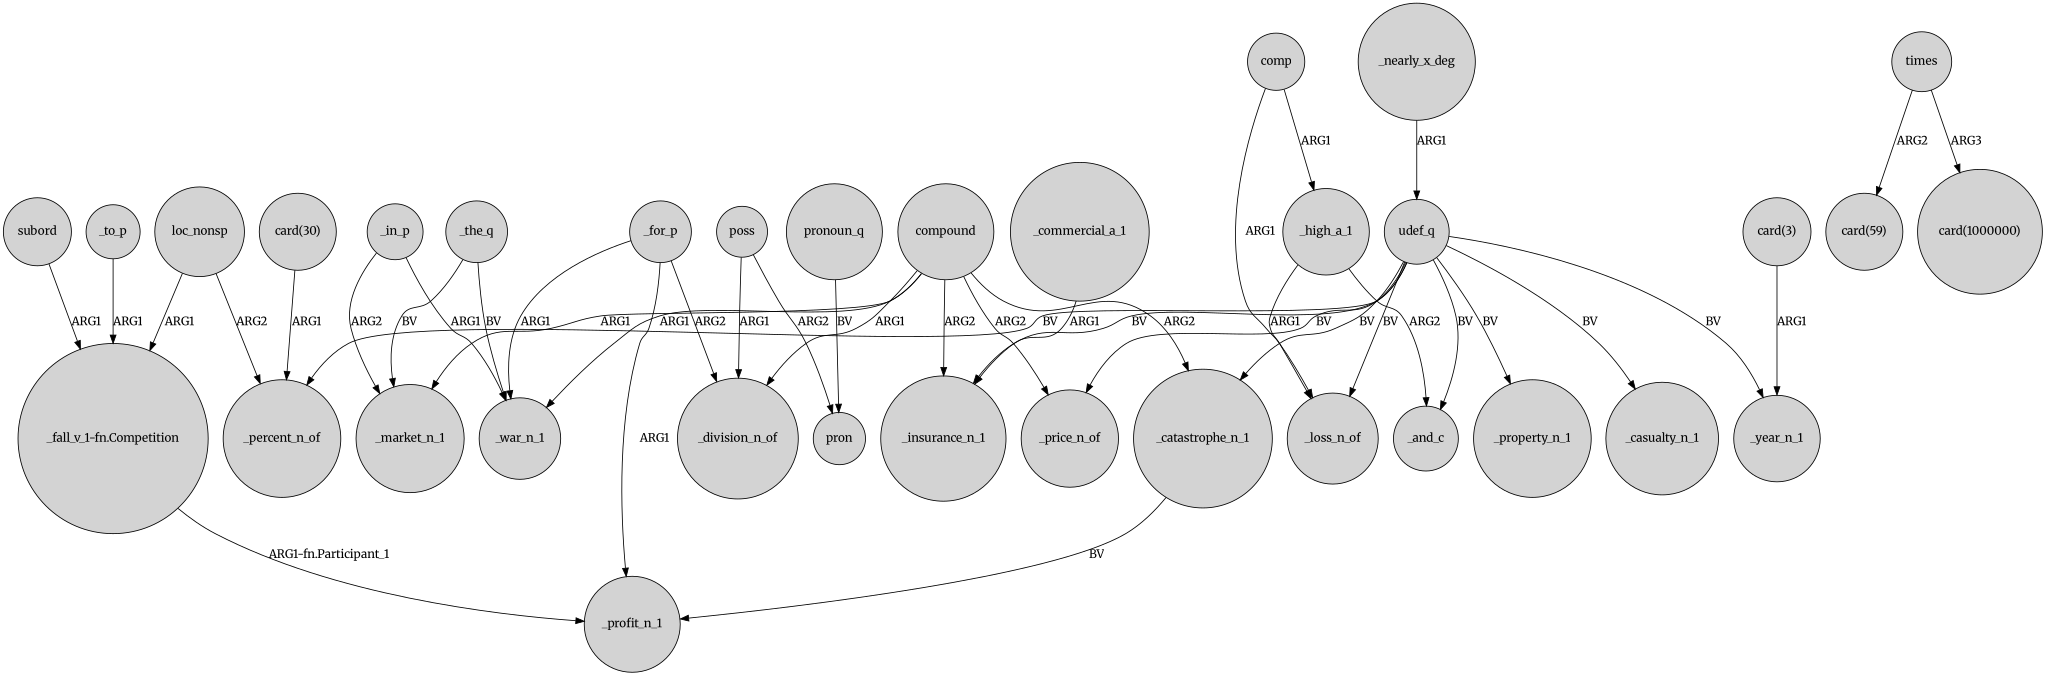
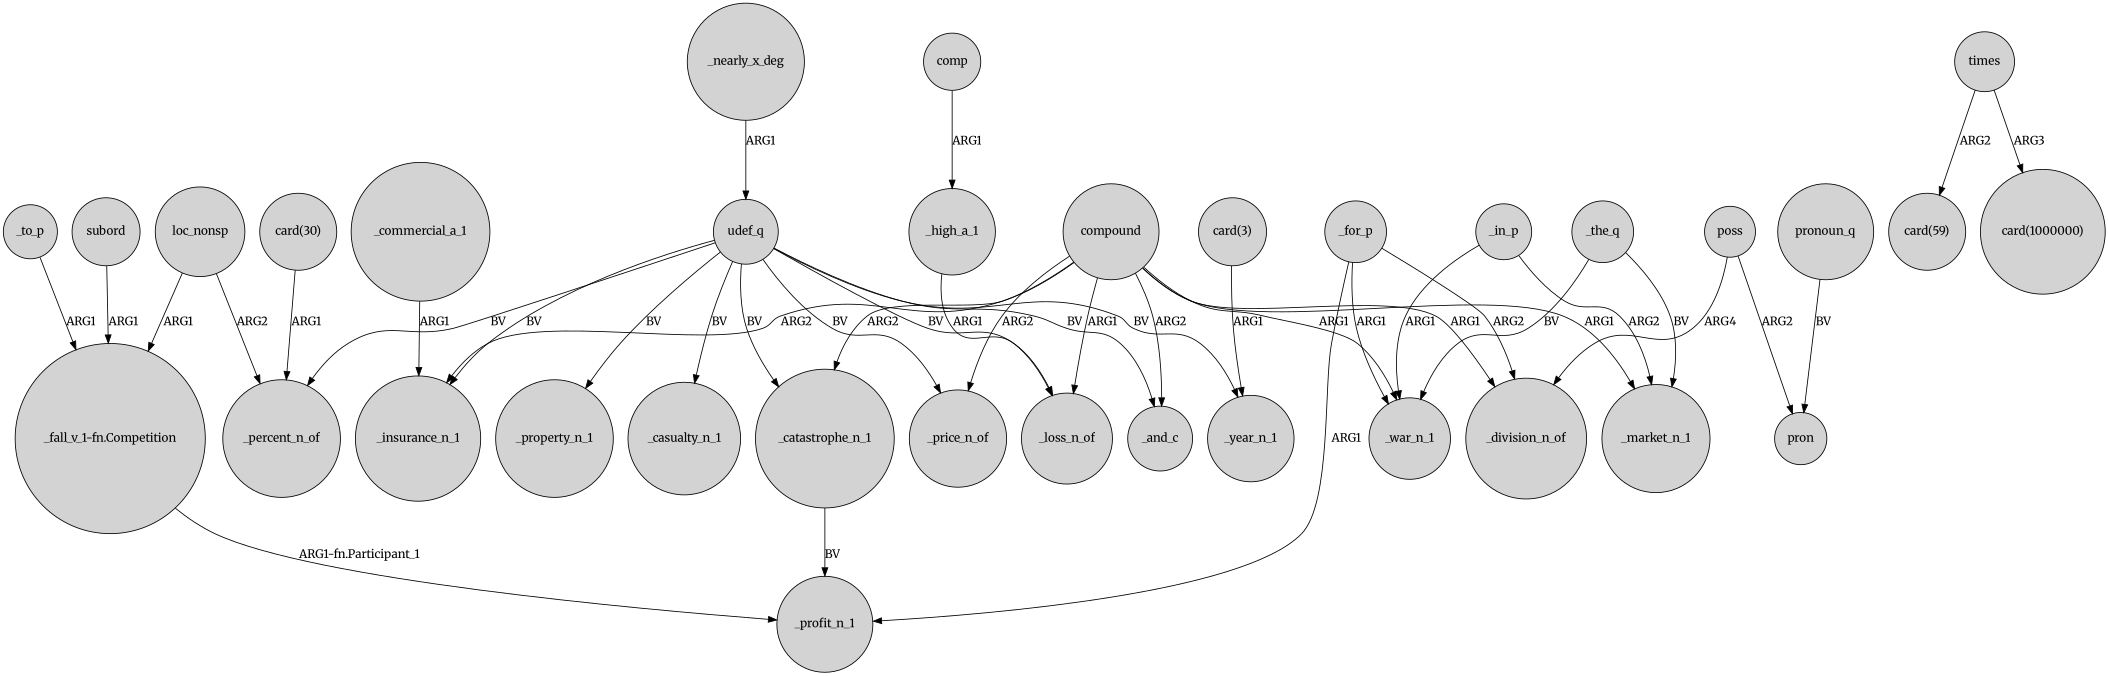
(1236, 248) -> (1086, 326)
(755, 322) -> (1720, 322)
(1405, 322) -> (1155, 327)
